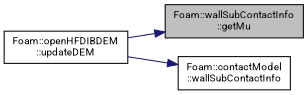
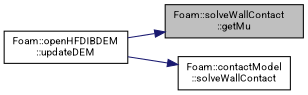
(234, 21) -> (234, 21)
(234, 73) -> (234, 73)
